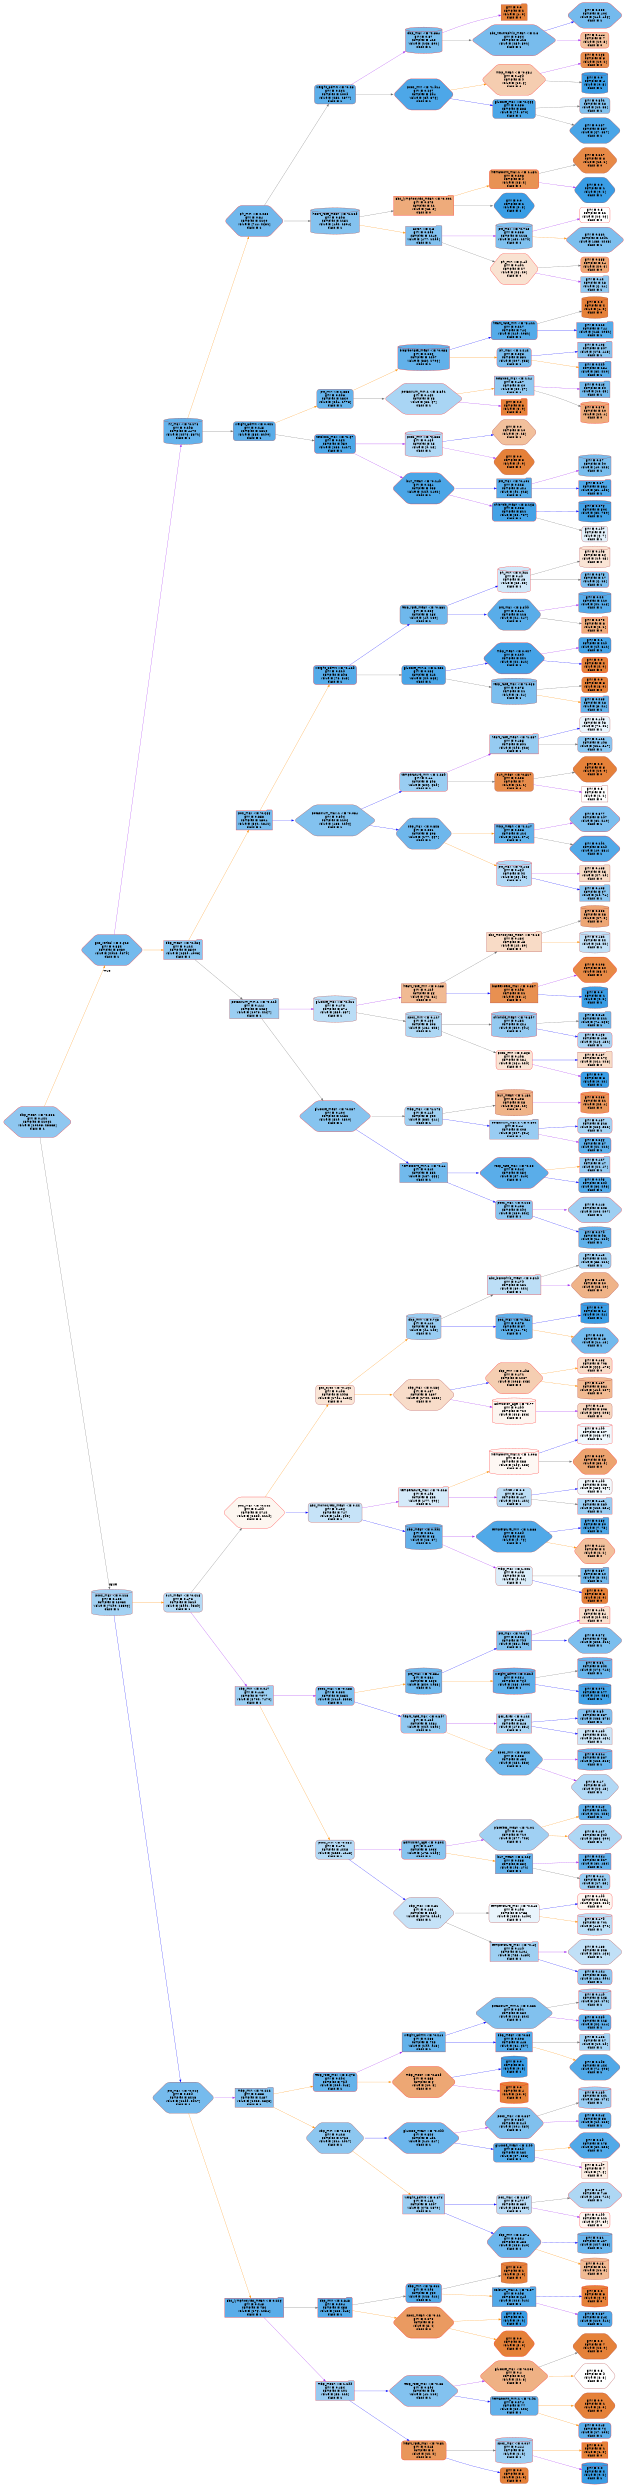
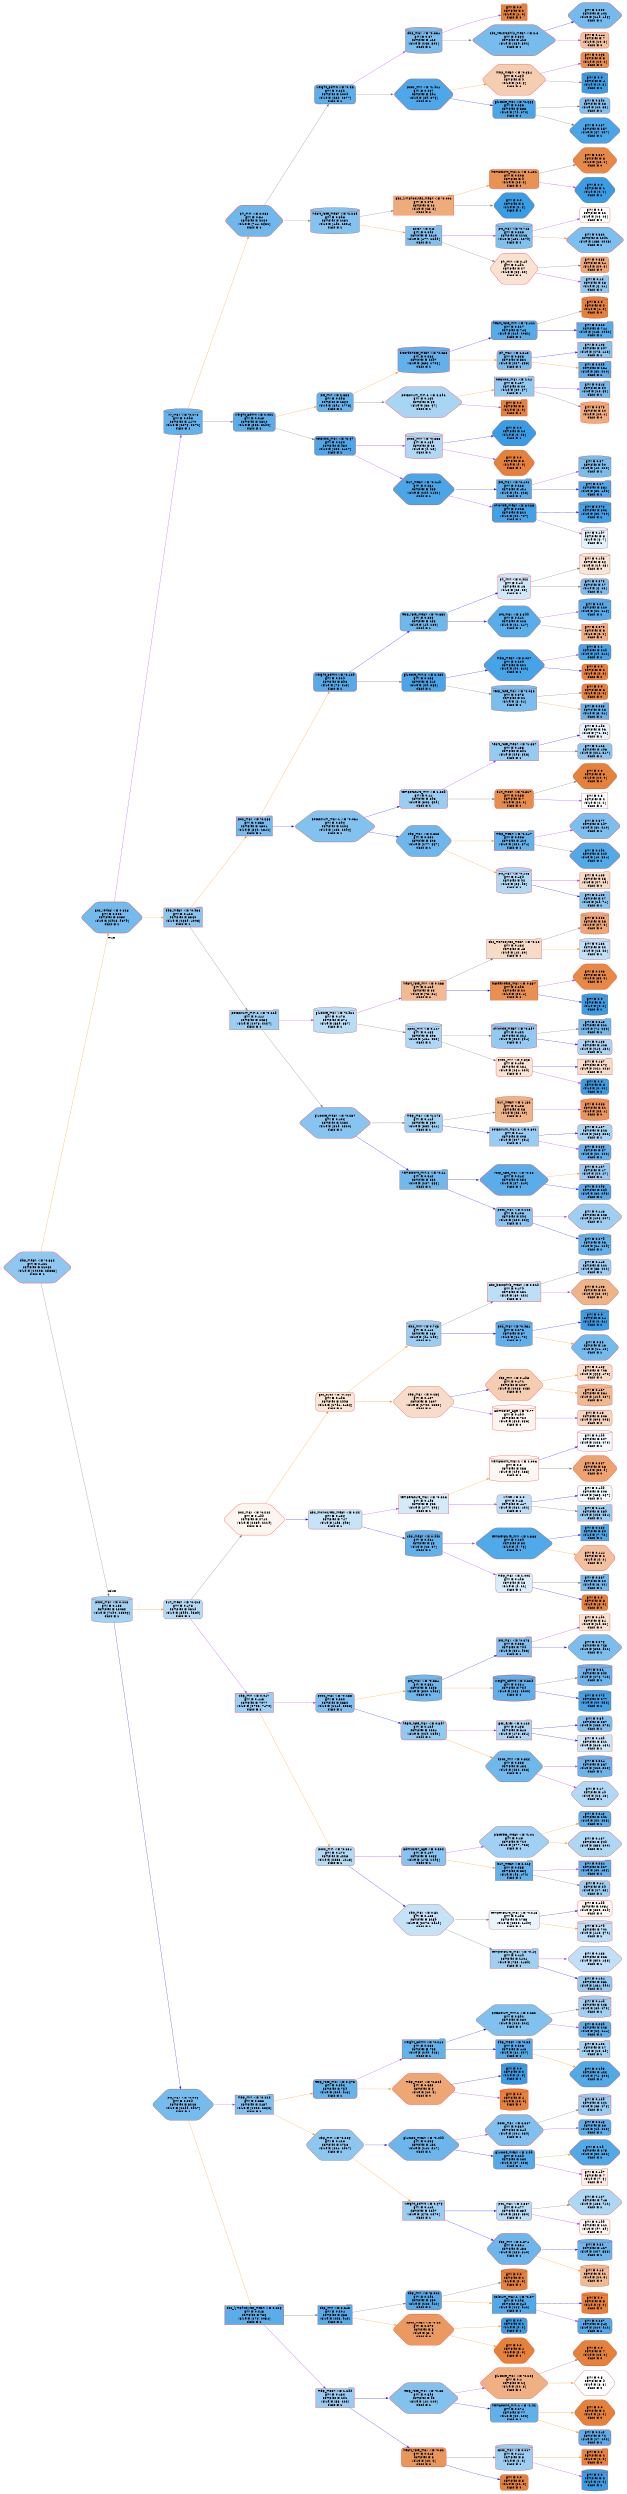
(514, 432) -> (514, 433)
(595, 534) -> (595, 538)
